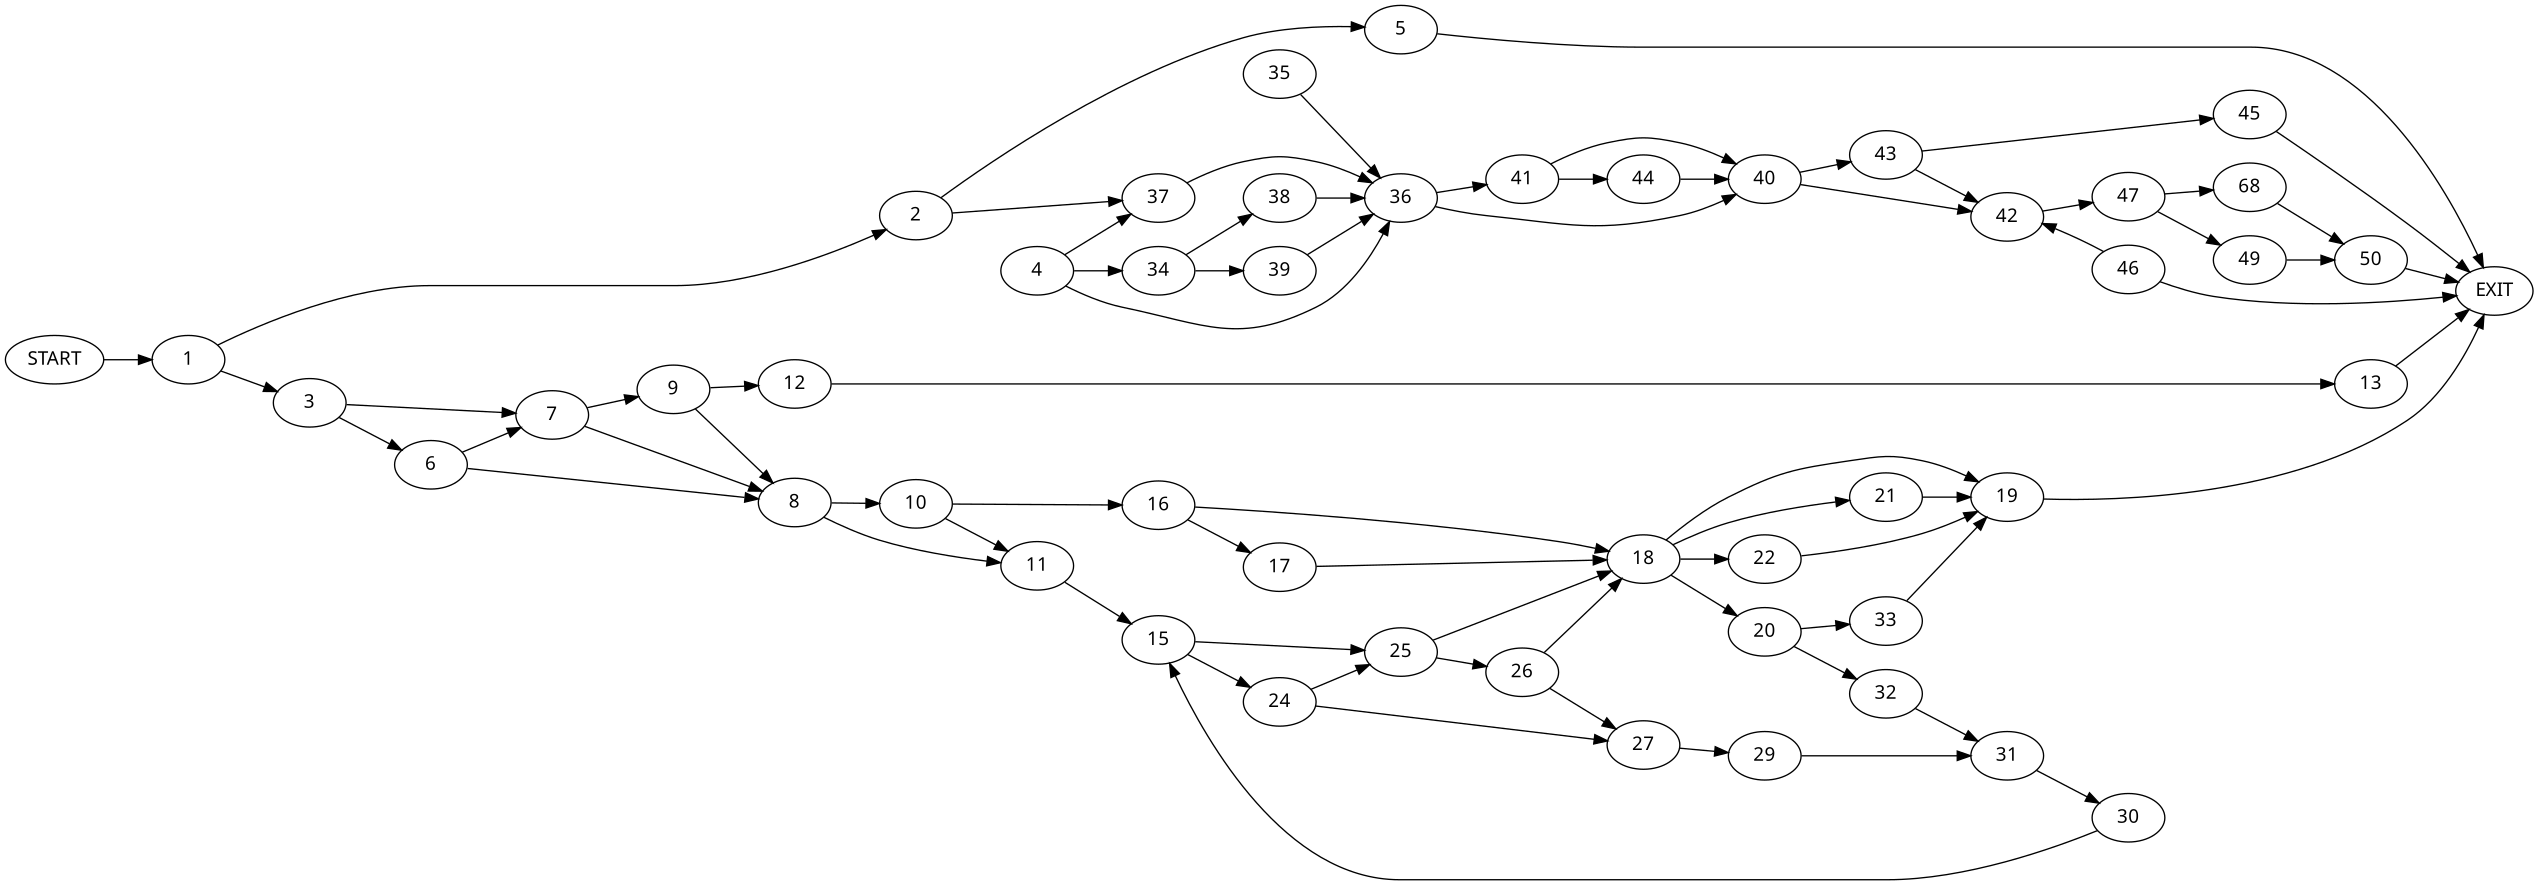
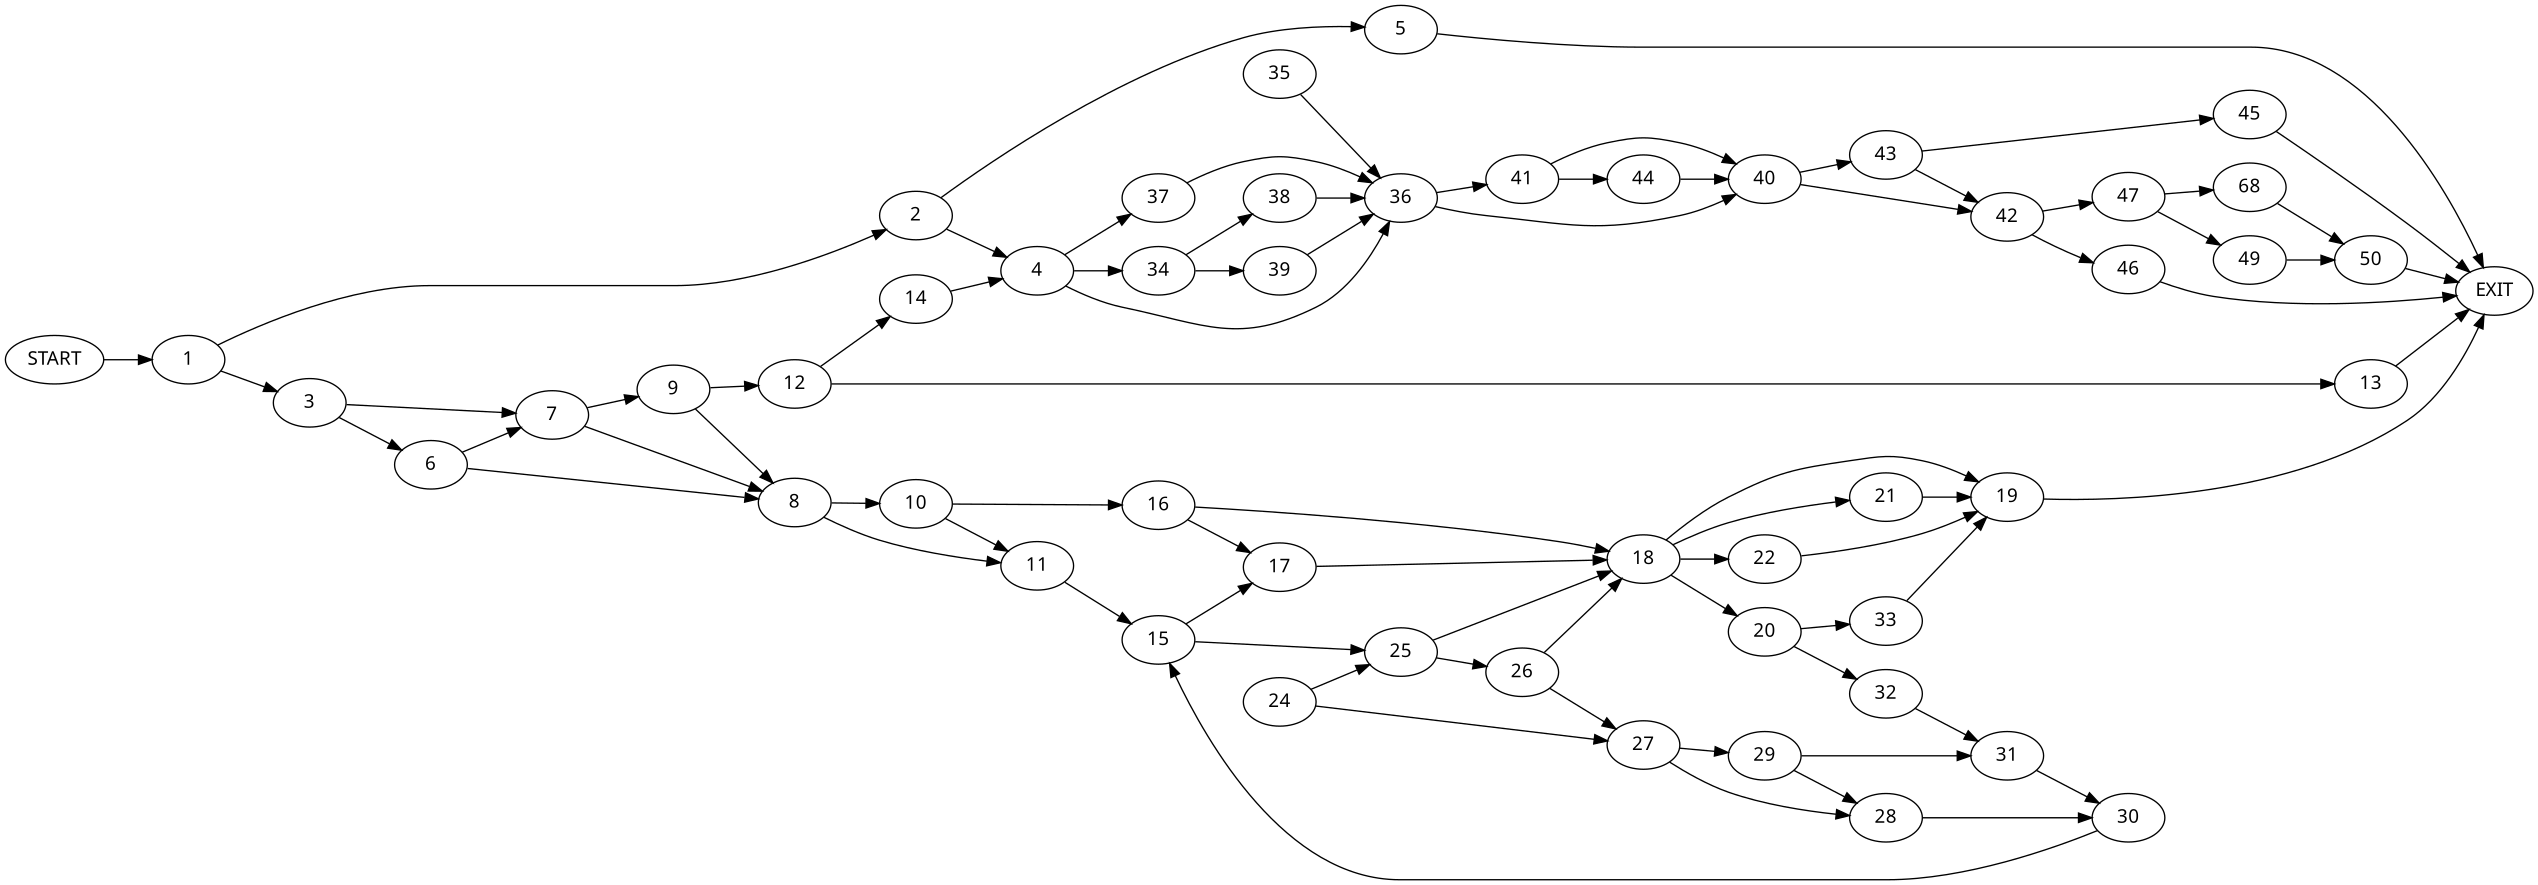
(1030, 207) -> (970, 240)
(2080, 239) -> (2056, 247)
none -> (916, 299)
(1213, 668) -> (1213, 607)
none -> (1886, 818)
